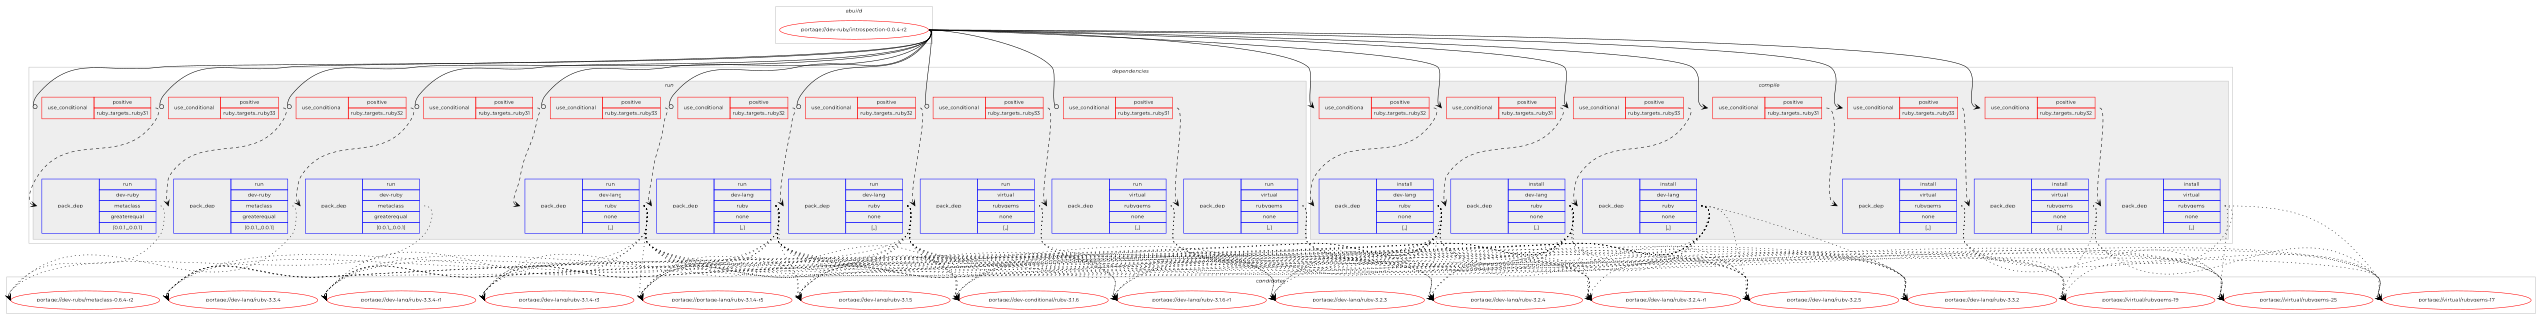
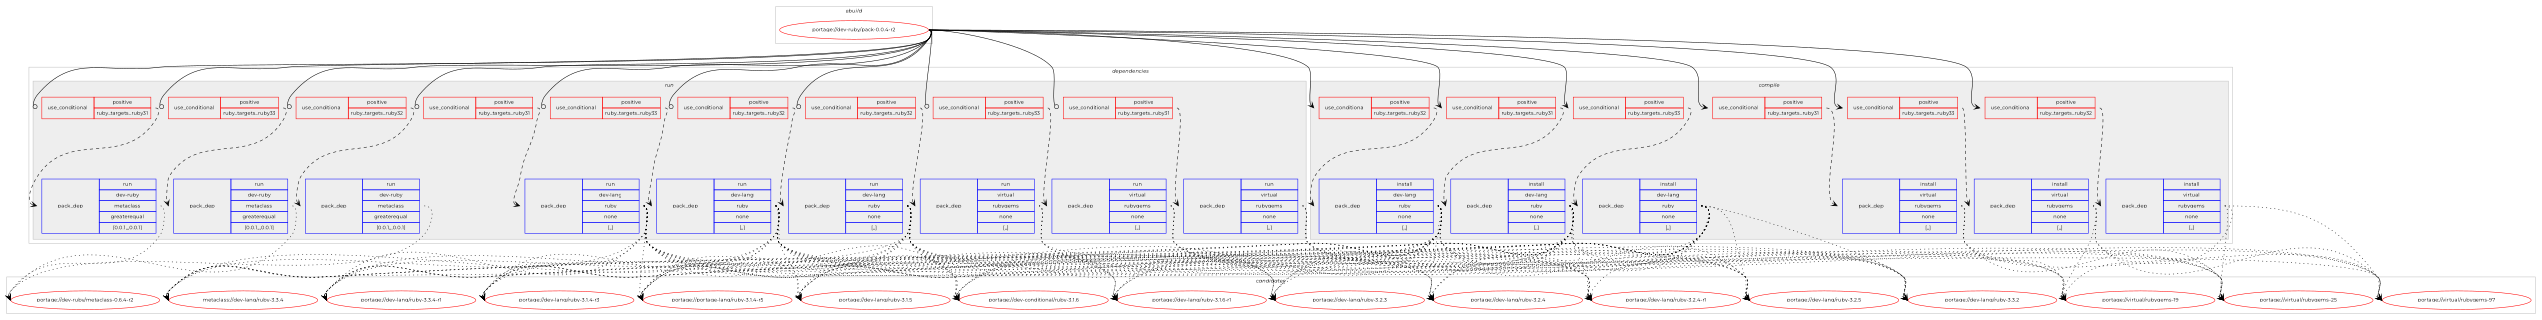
(854, 30) -> (854, 30)
(243, 300) -> (243, 300)
(2457, 300) -> (2457, 300)
